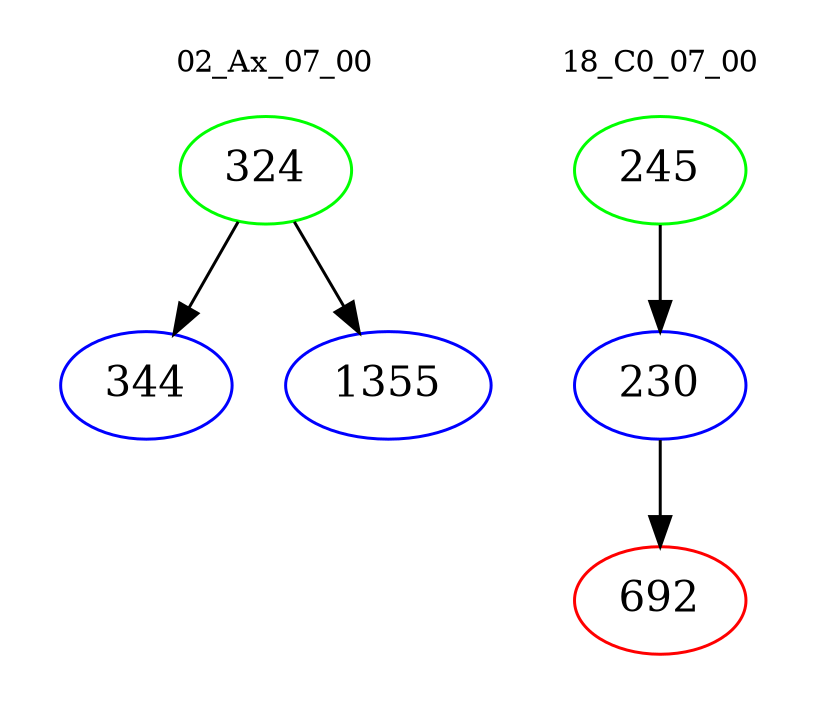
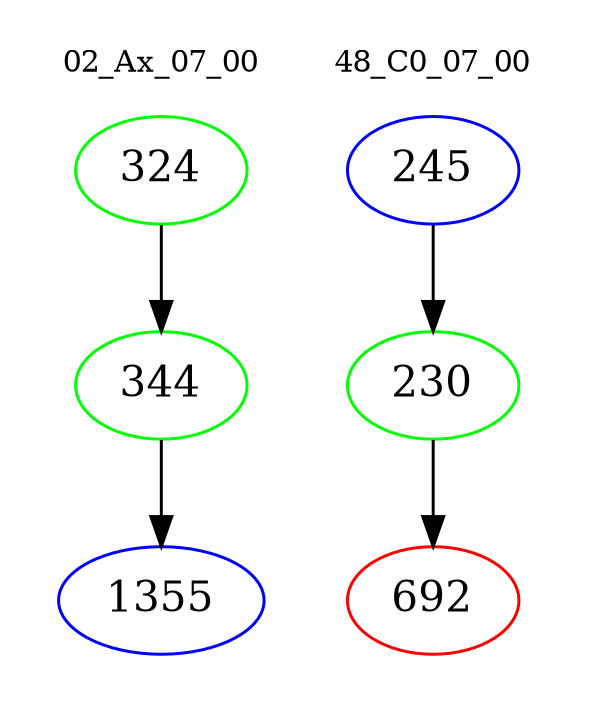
(660, 64) -> (433, 64)
(660, 170) -> (433, 170)
(319, 264) -> (161, 478)
(146, 385) -> (161, 385)
(660, 385) -> (433, 385)
